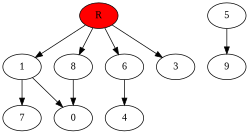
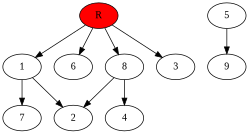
(124, 89) -> (124, 89)
(73, 118) -> (73, 118)
